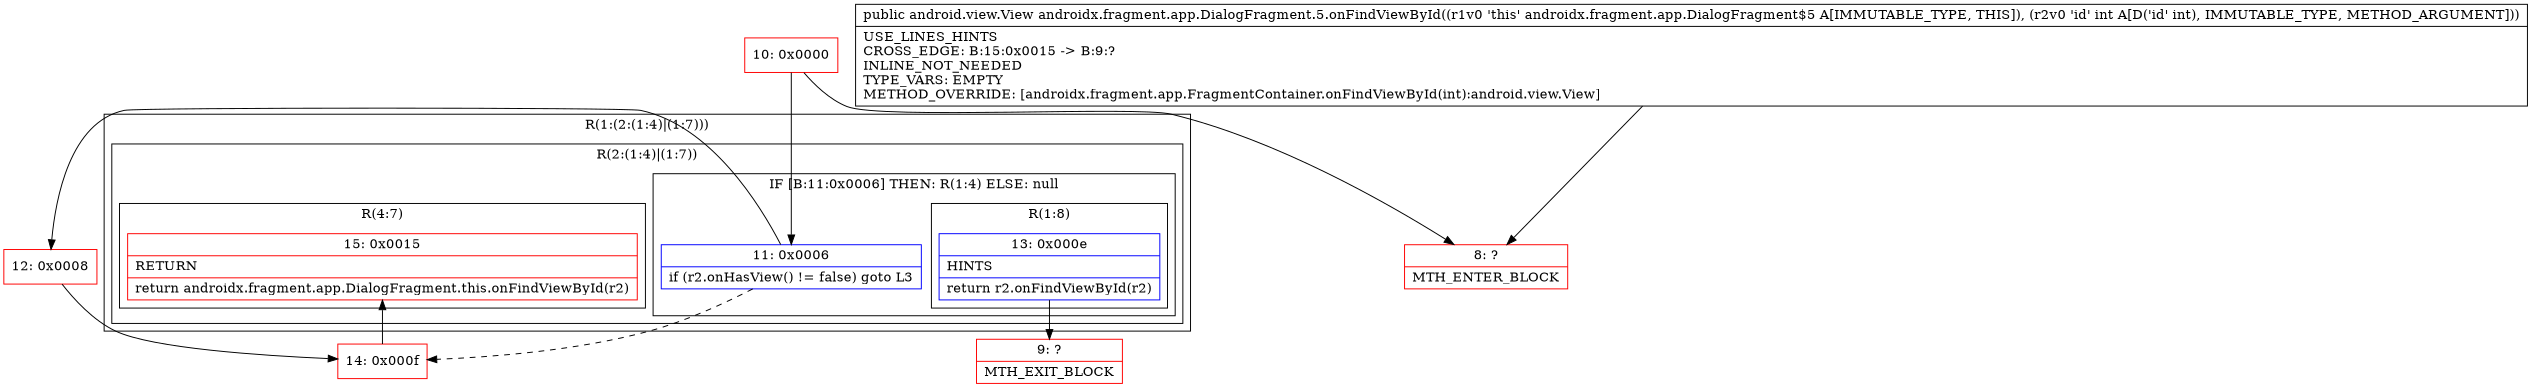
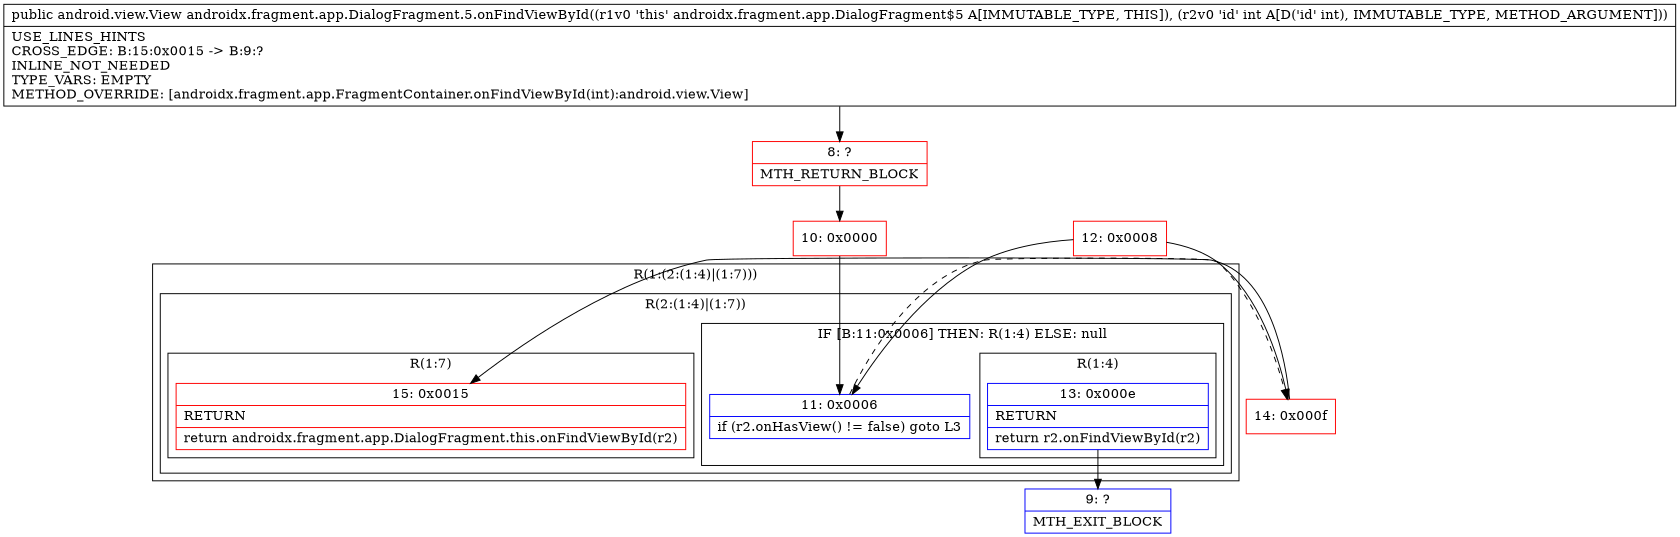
(403, 108) -> (947, 284)
(1200, 122) -> (840, 199)
(382, 214) -> (431, 364)
(1049, 214) -> (1098, 364)
(970, 266) -> (1026, 416)
(1486, 277) -> (840, 174)
(1049, 361) -> (1098, 511)
